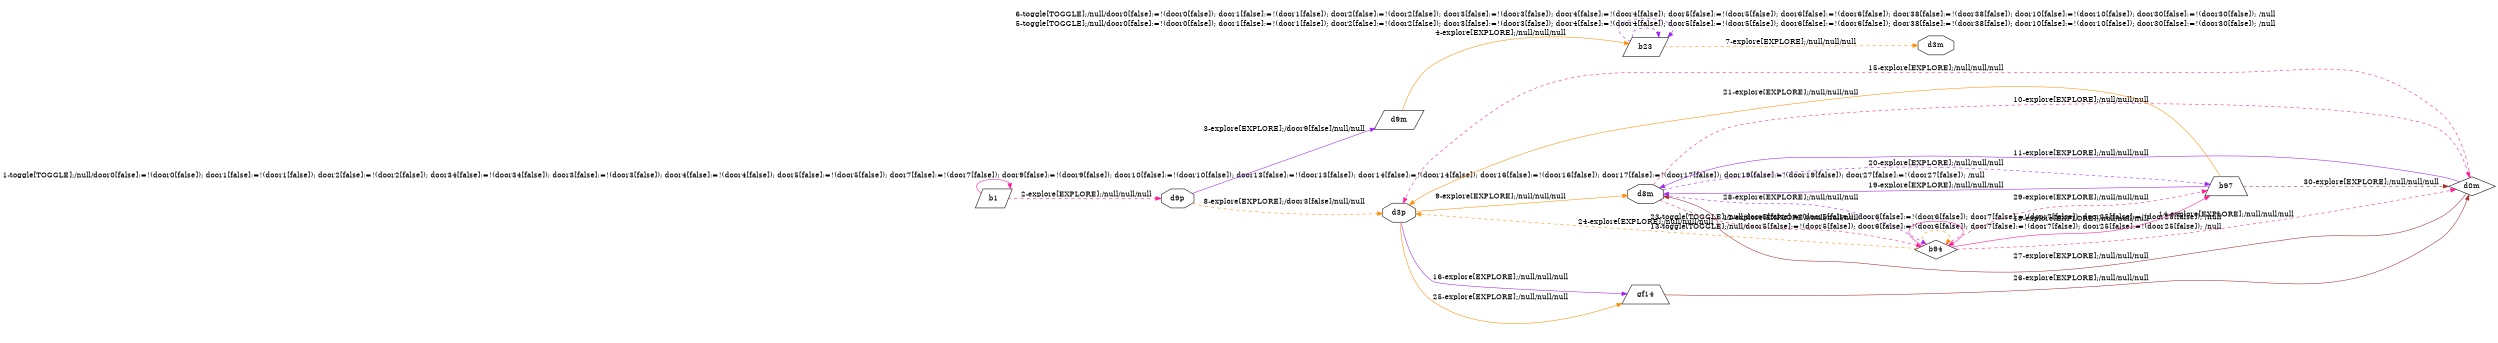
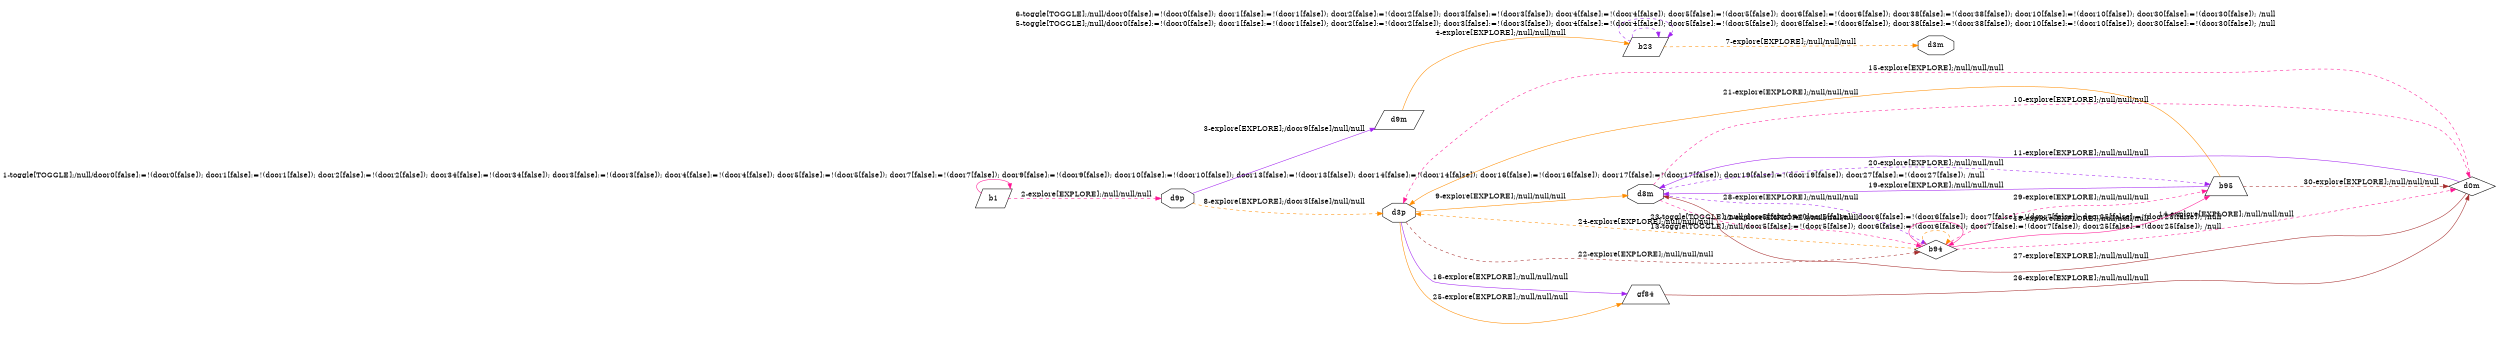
(2226, 186) -> (2226, 186)
none -> (1654, 262)
(1646, 295) -> (1646, 295)
